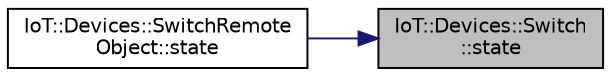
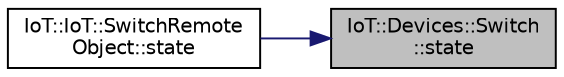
(158, 38) -> (134, 38)
